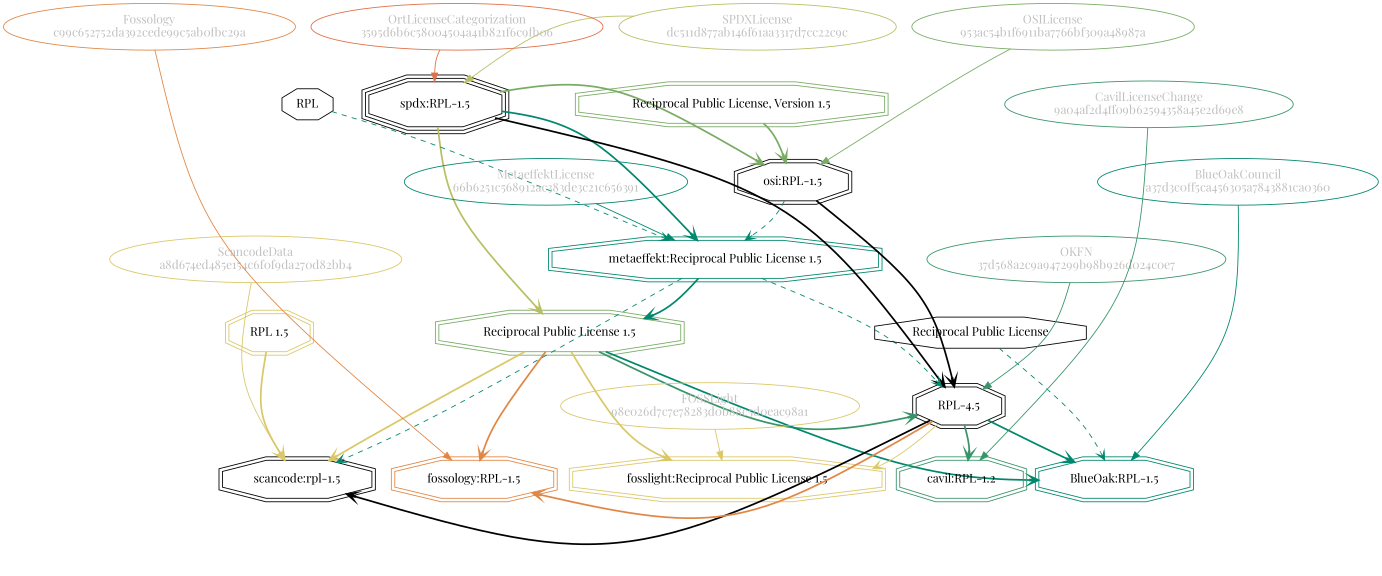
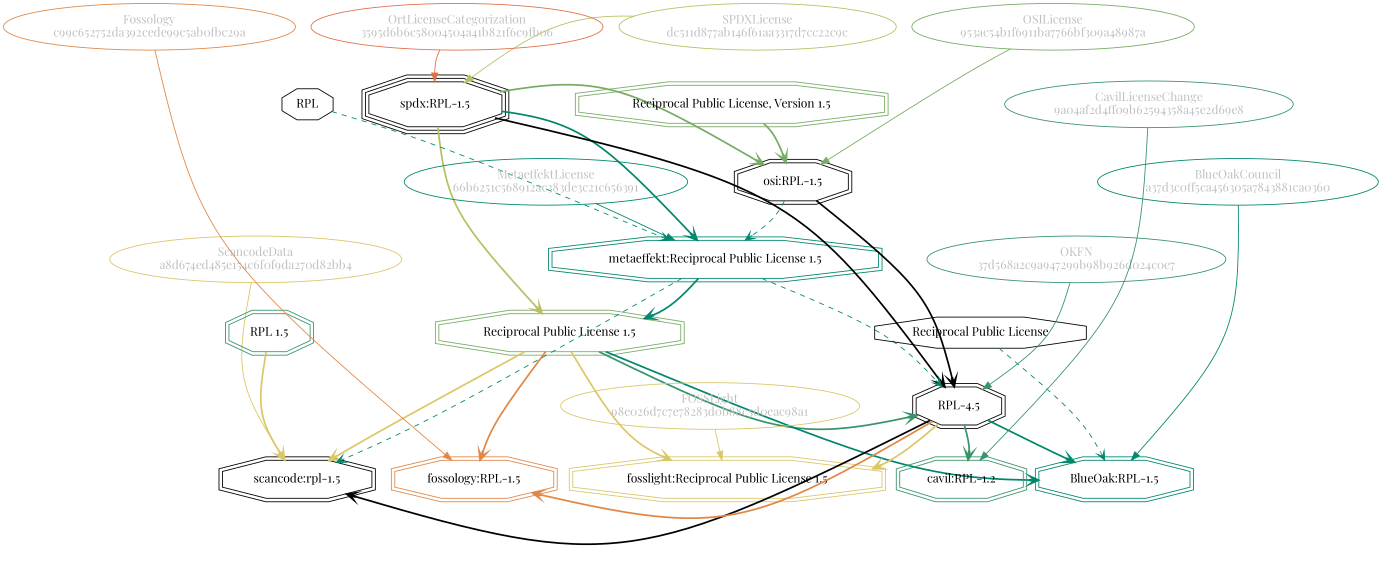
(270, 333) -> (270, 333)
(911, 446) -> (911, 446)
